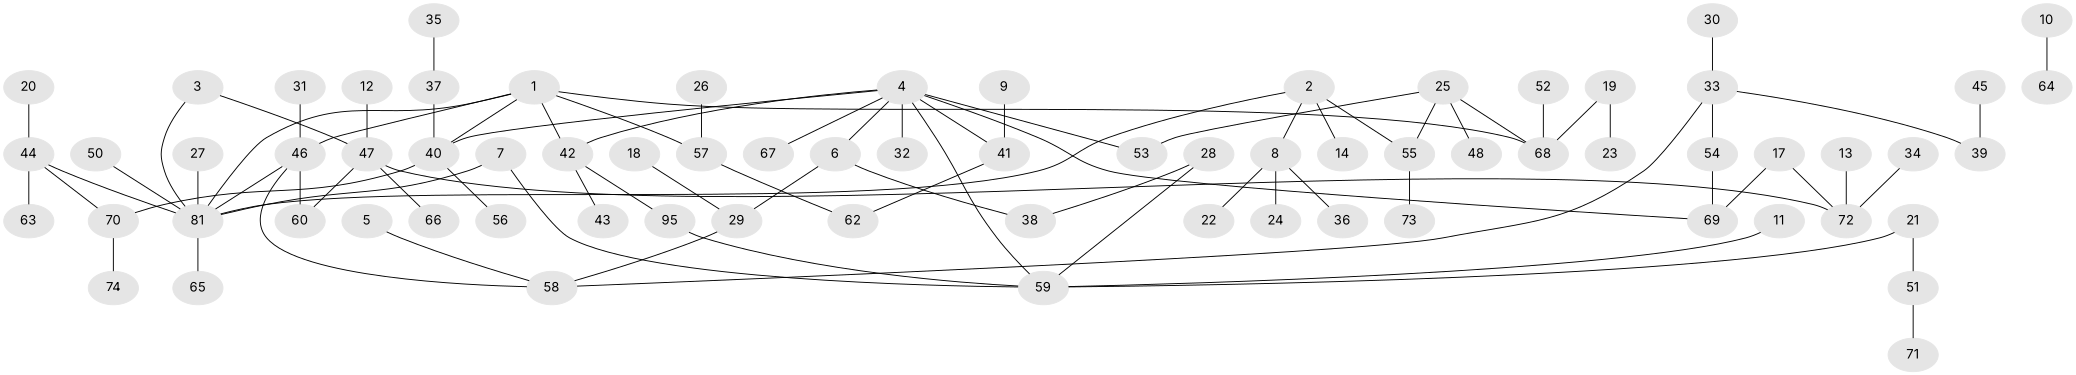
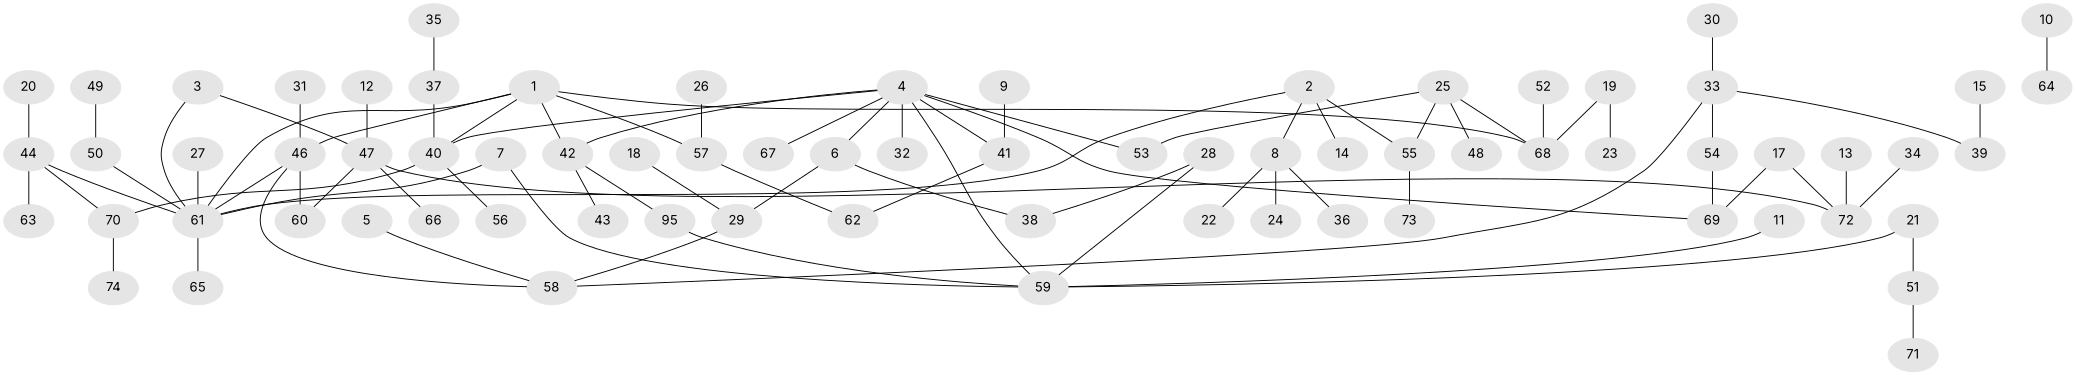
none -> (96, 87)
(1980, 87) -> (1980, 87)
(198, 221) -> (198, 221)
